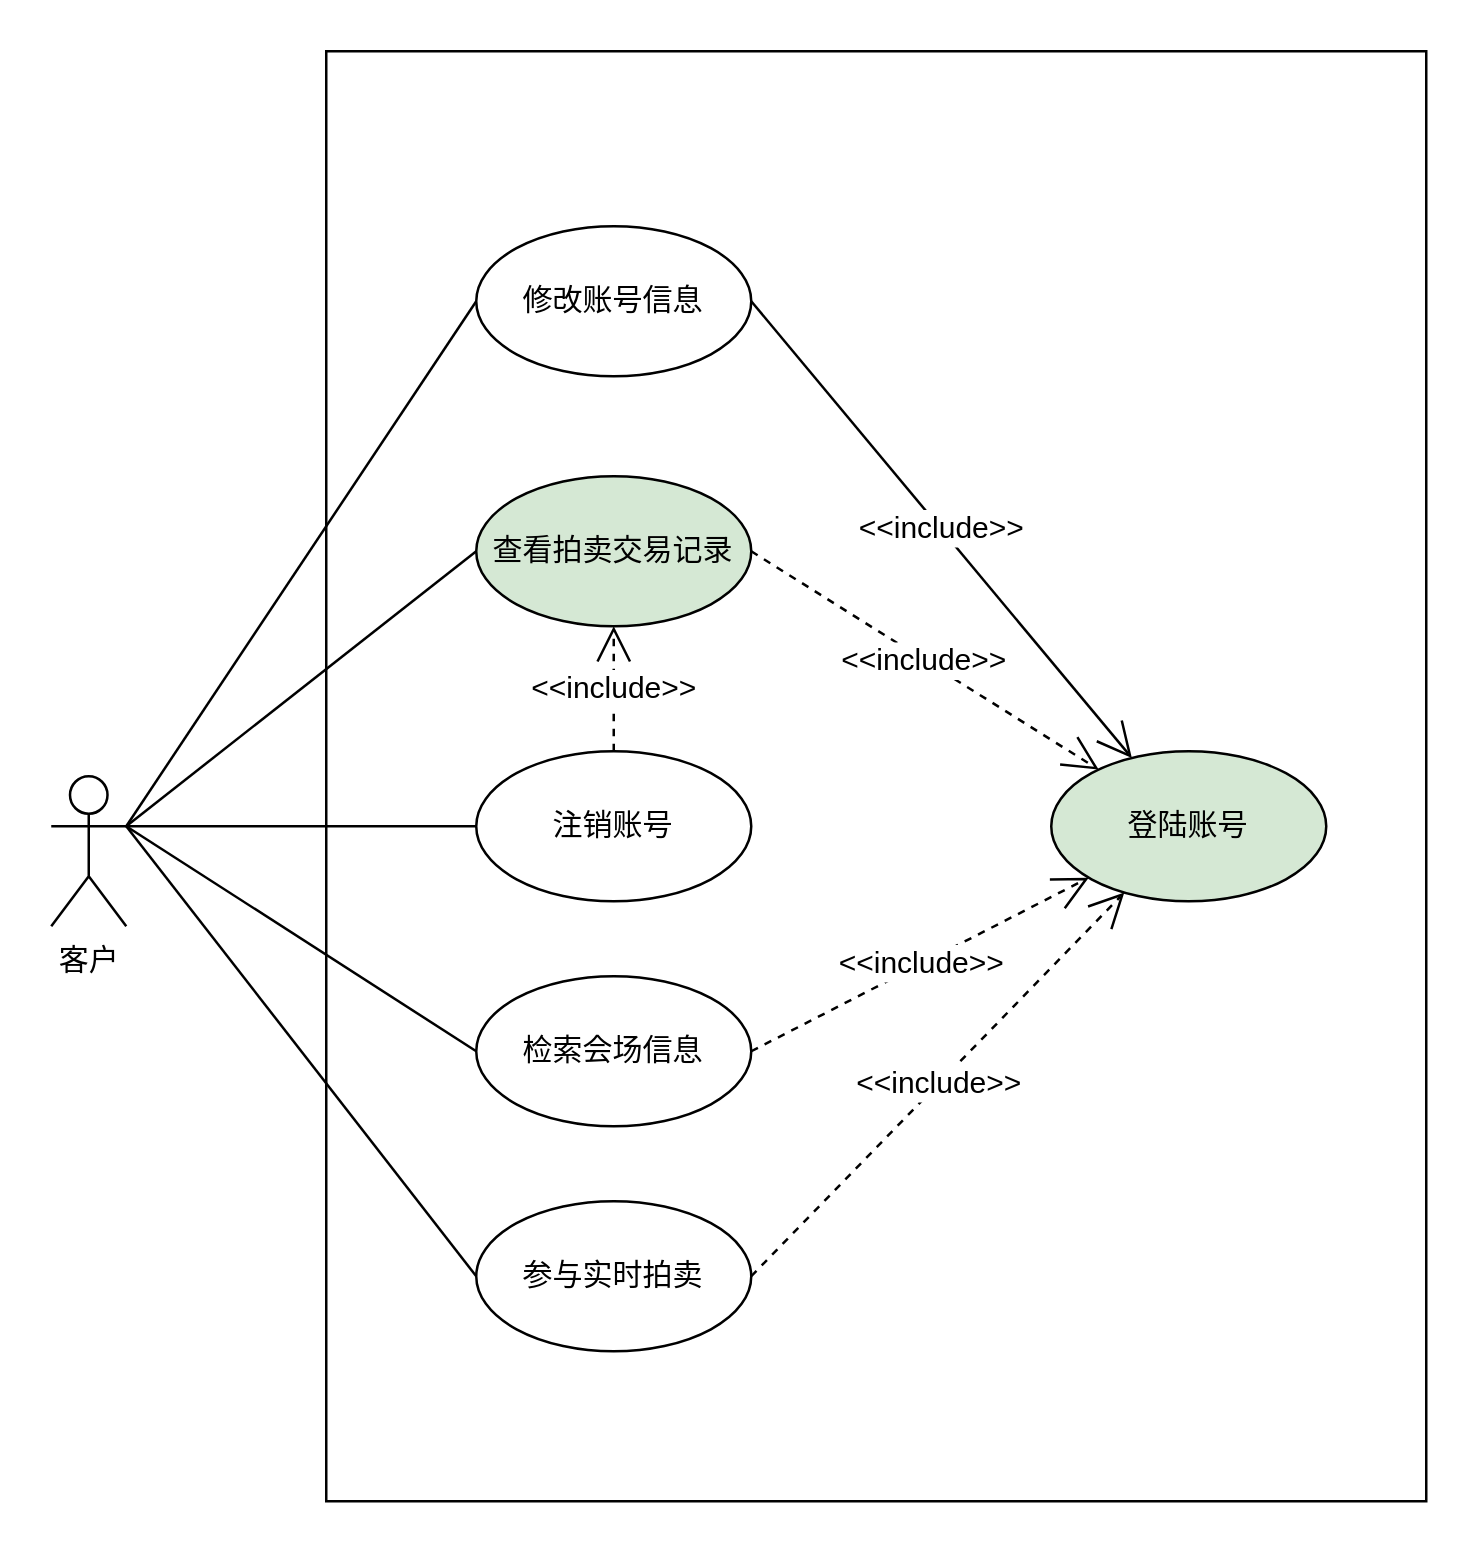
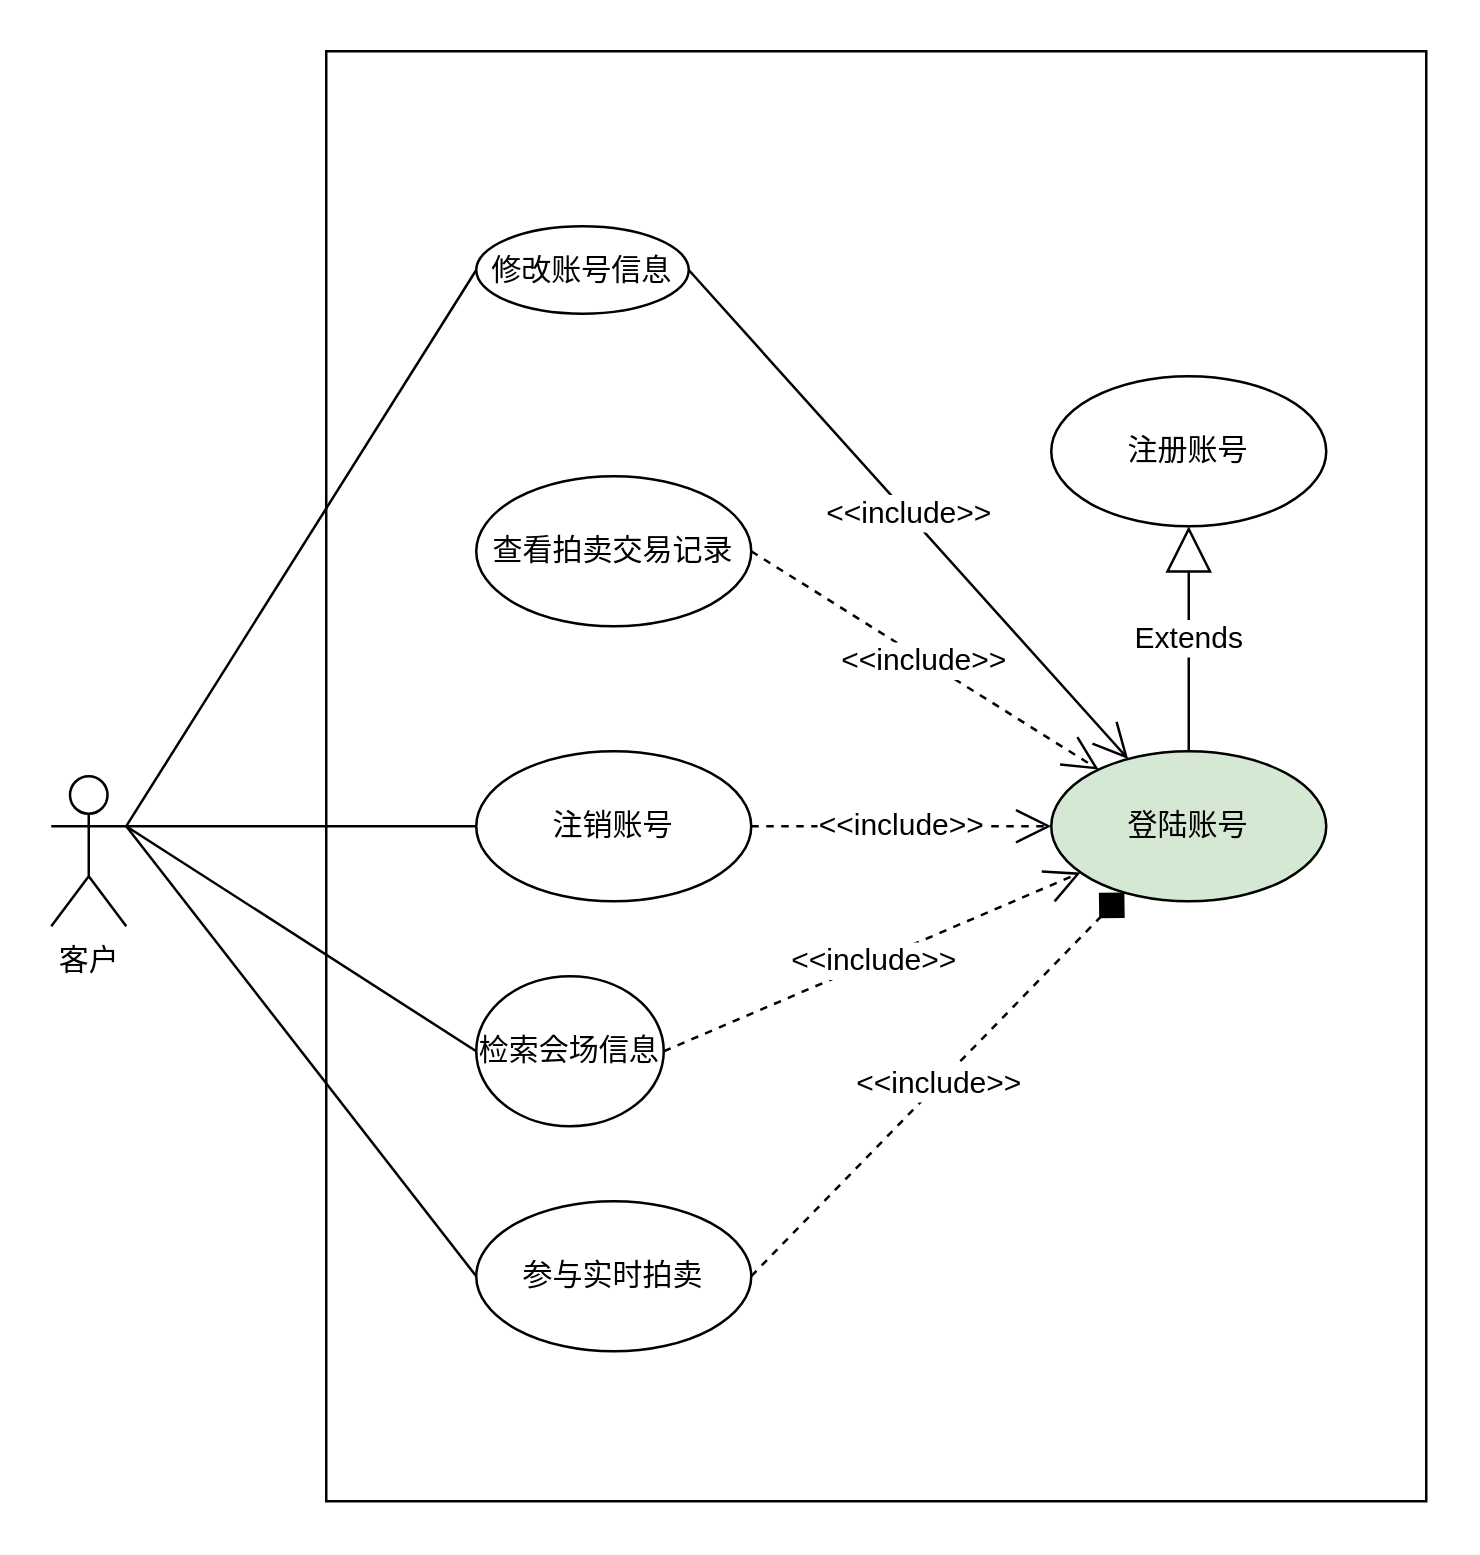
(614, 301) -> (583, 270)
none -> (1189, 451)
(614, 551) -> (614, 551)
(306, 685) -> none
none -> (1189, 691)
(614, 732) -> (971, 826)
(1110, 907) -> (1100, 918)
(614, 1051) -> (570, 1051)
